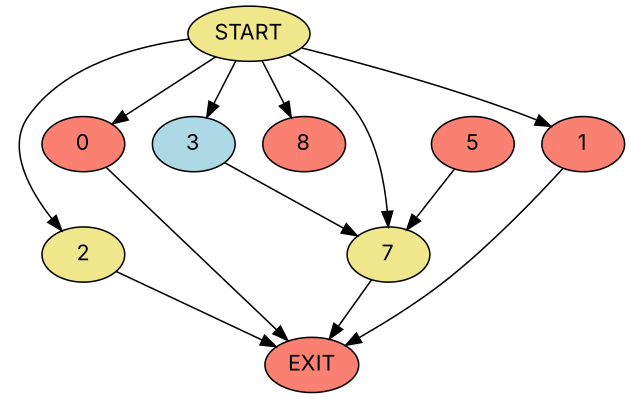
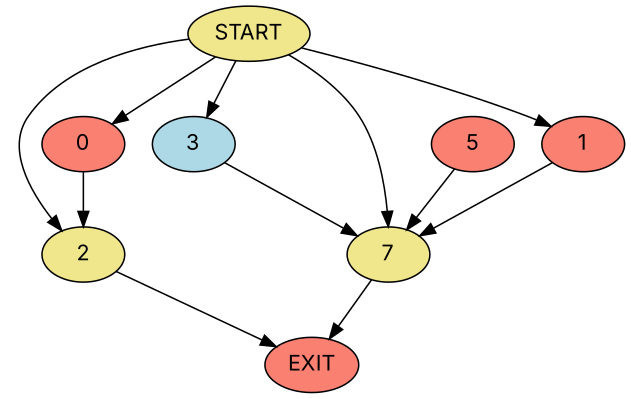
(304, 144) -> none
(191, 249) -> (83, 192)
(468, 262) -> (493, 195)
